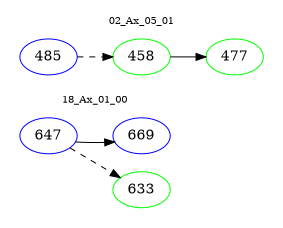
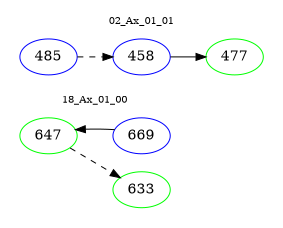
(142, 21) -> (142, 21)
(142, 57) -> (142, 57)
(49, 136) -> (49, 136)
(90, 143) -> (100, 129)
